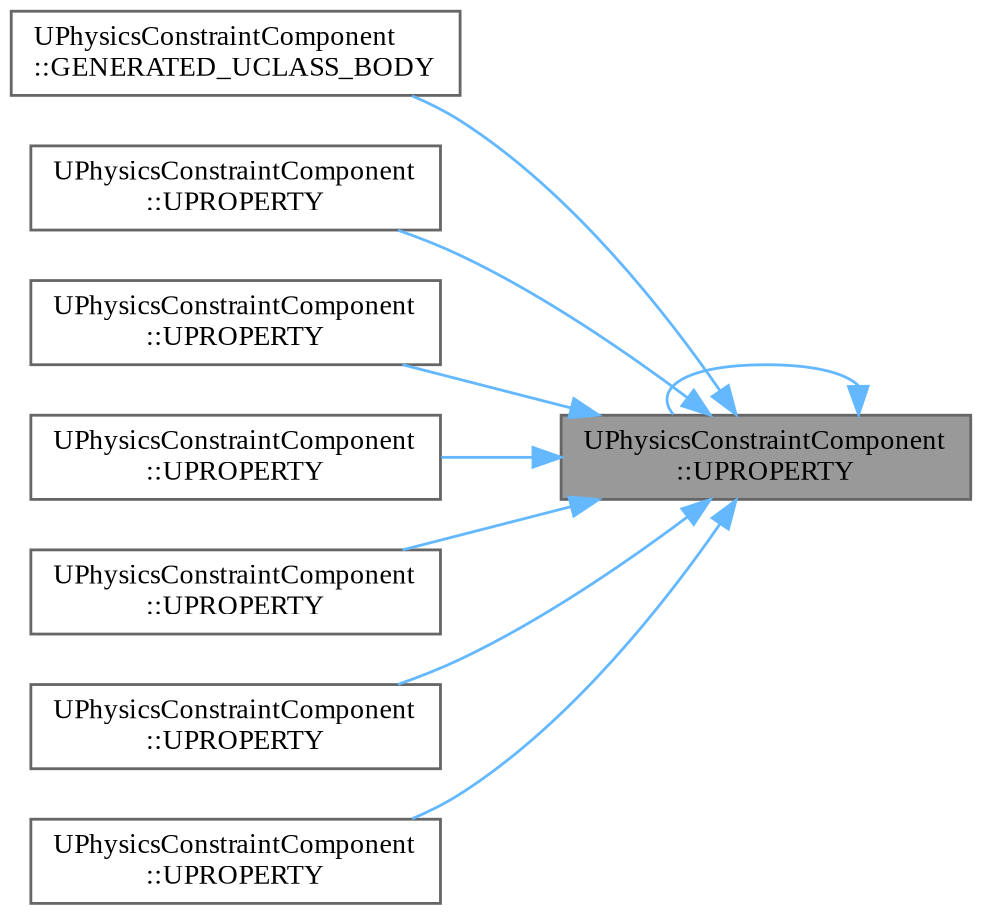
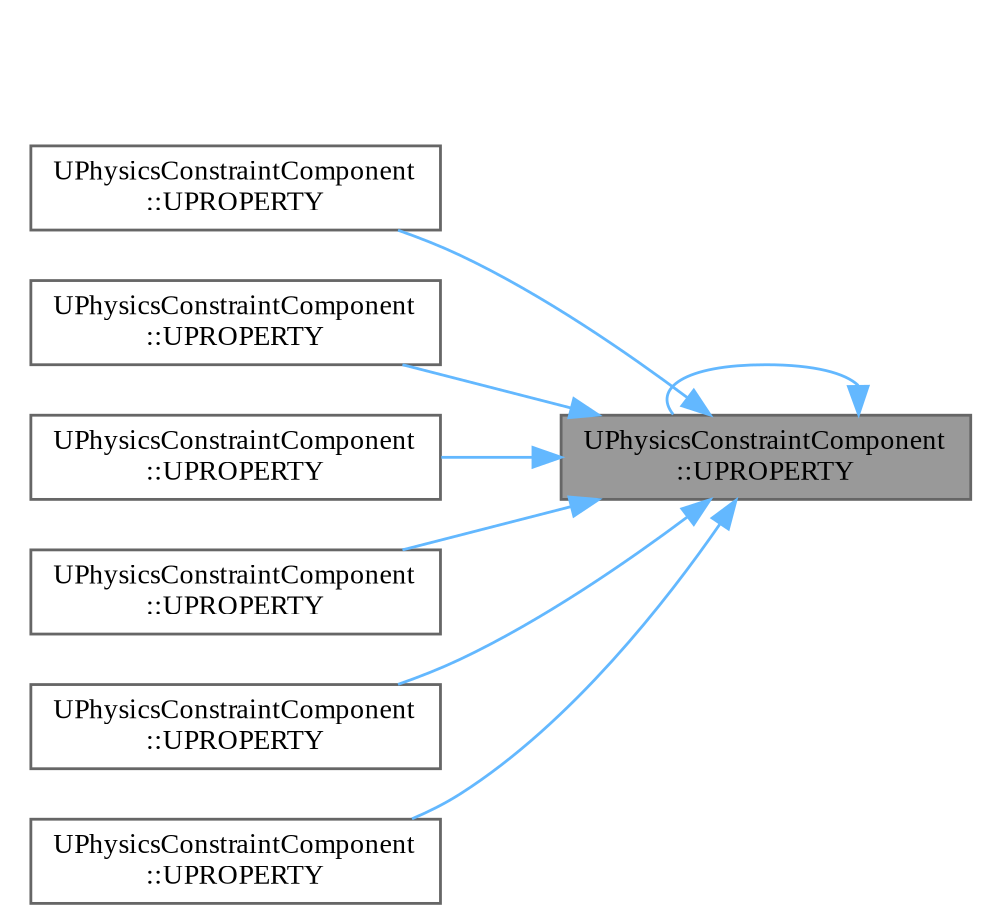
(236, 53) -> none
